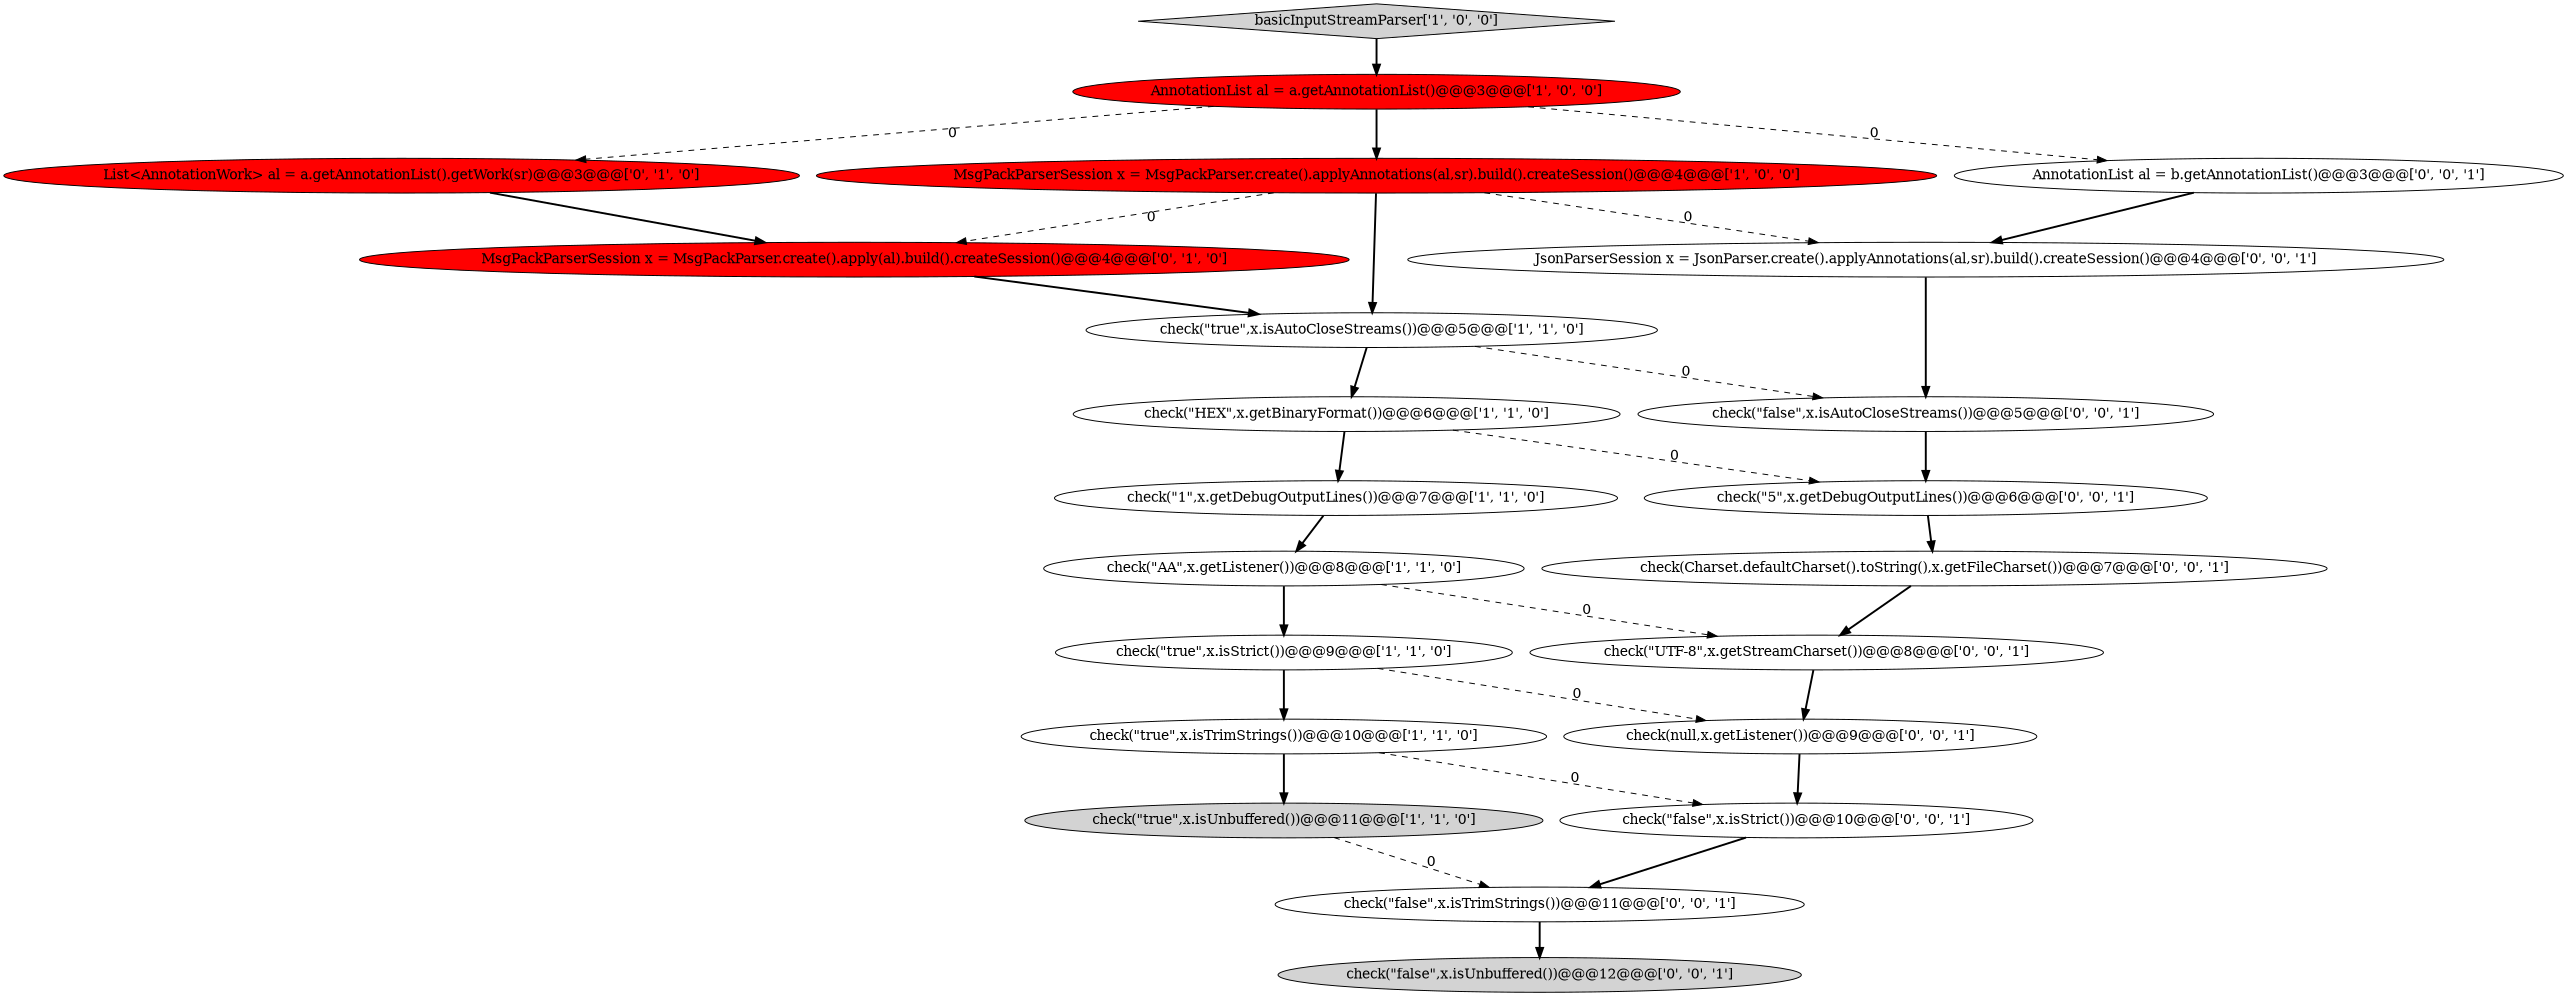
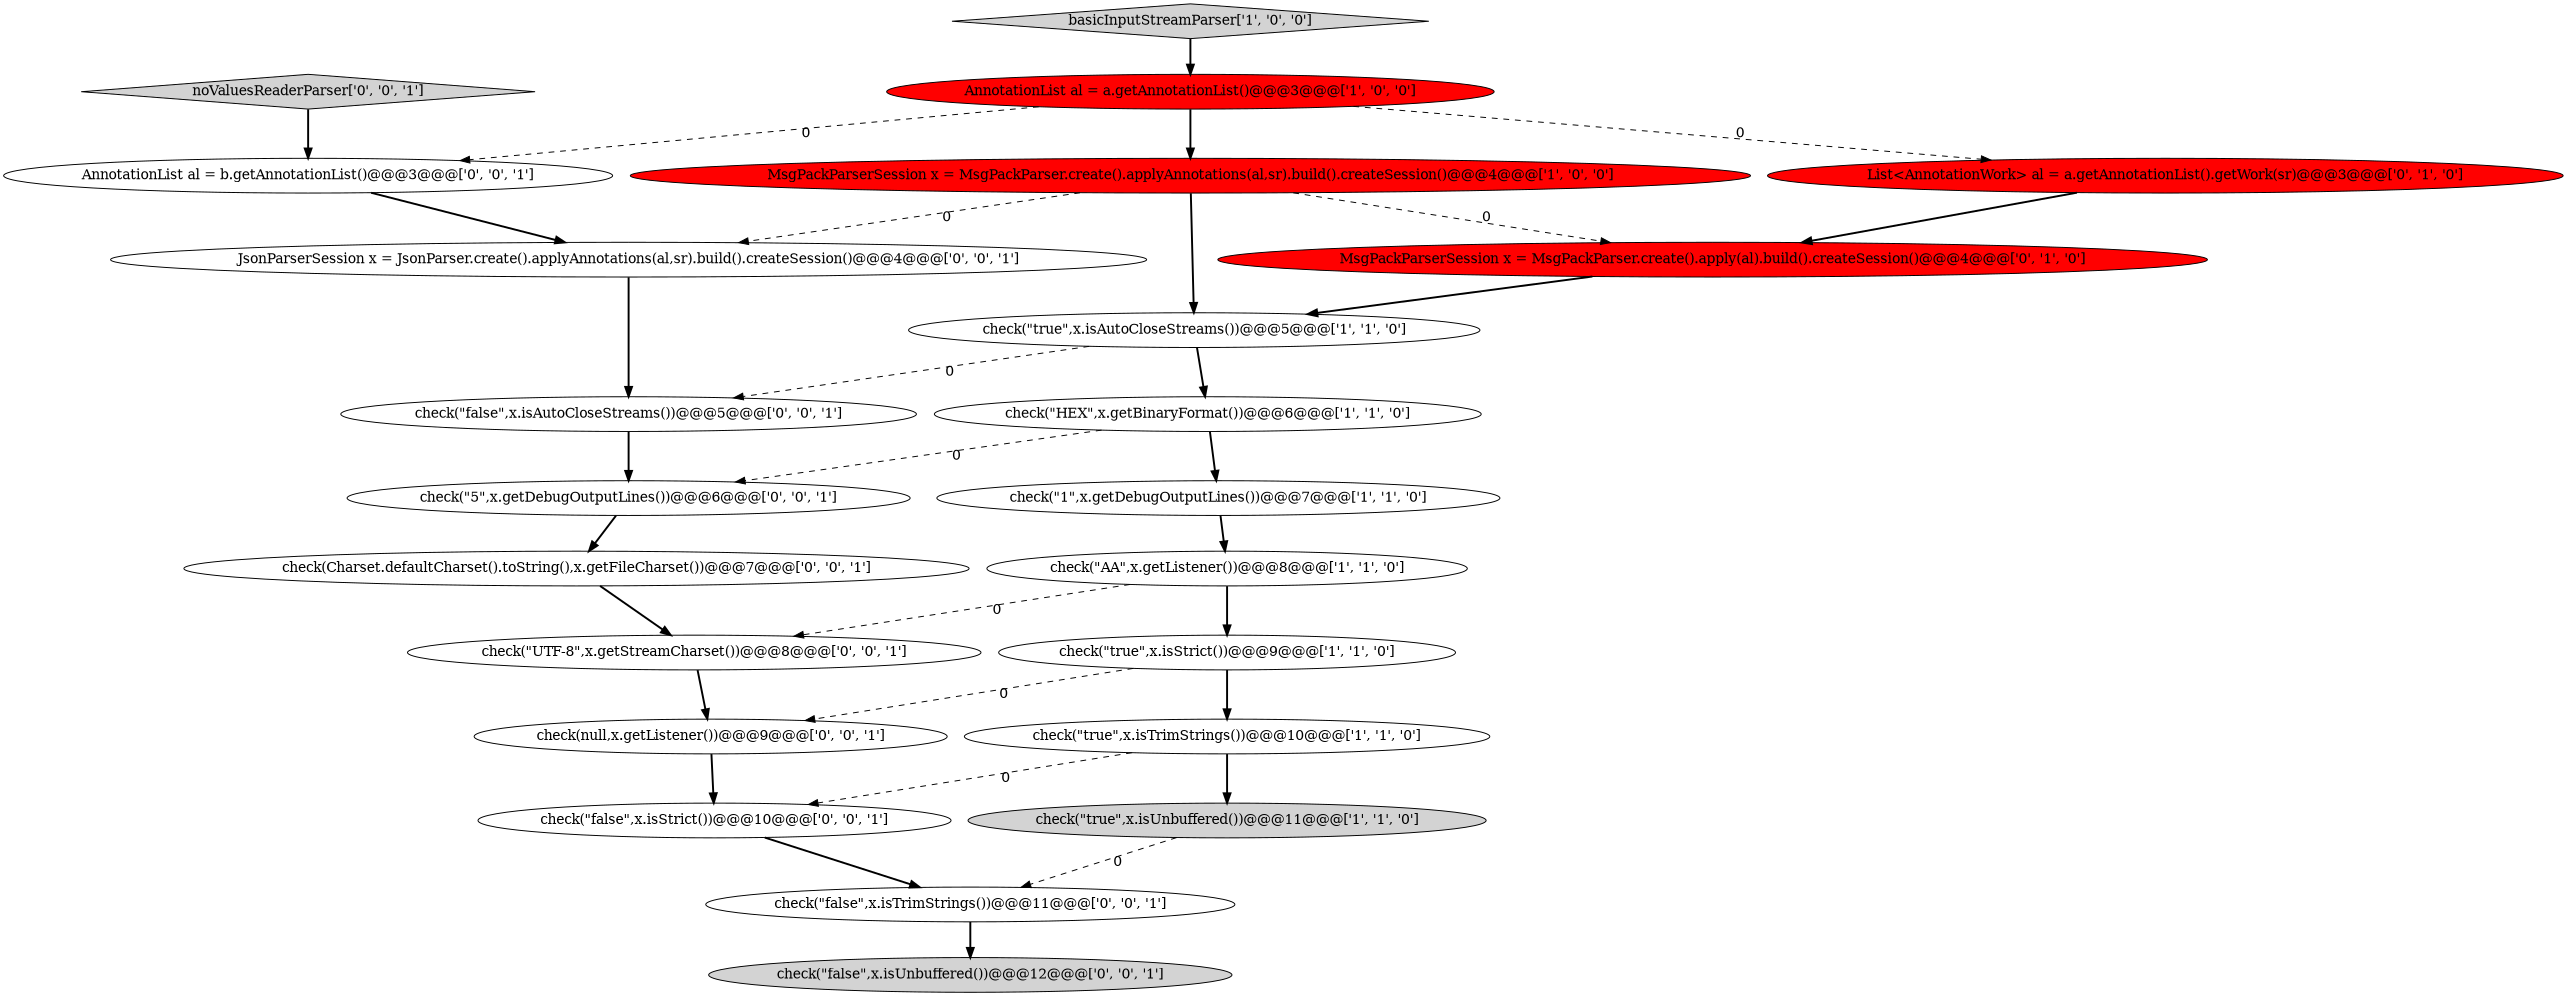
none -> (308, 92)
